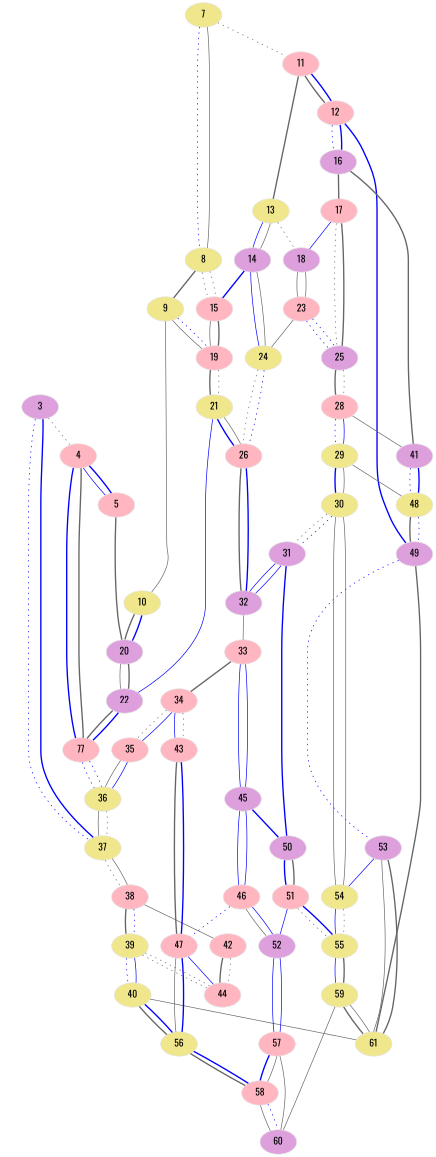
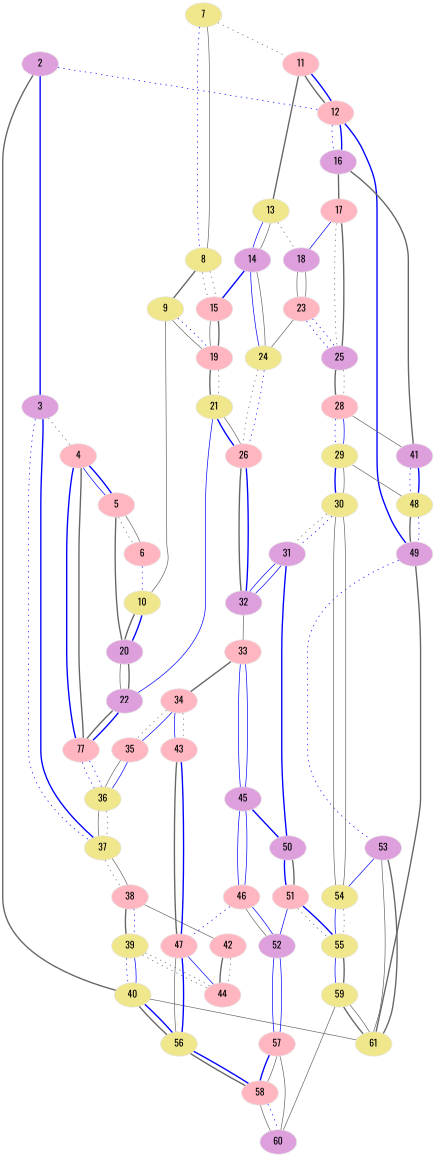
none -> (40, 64)
none -> (142, 554)
